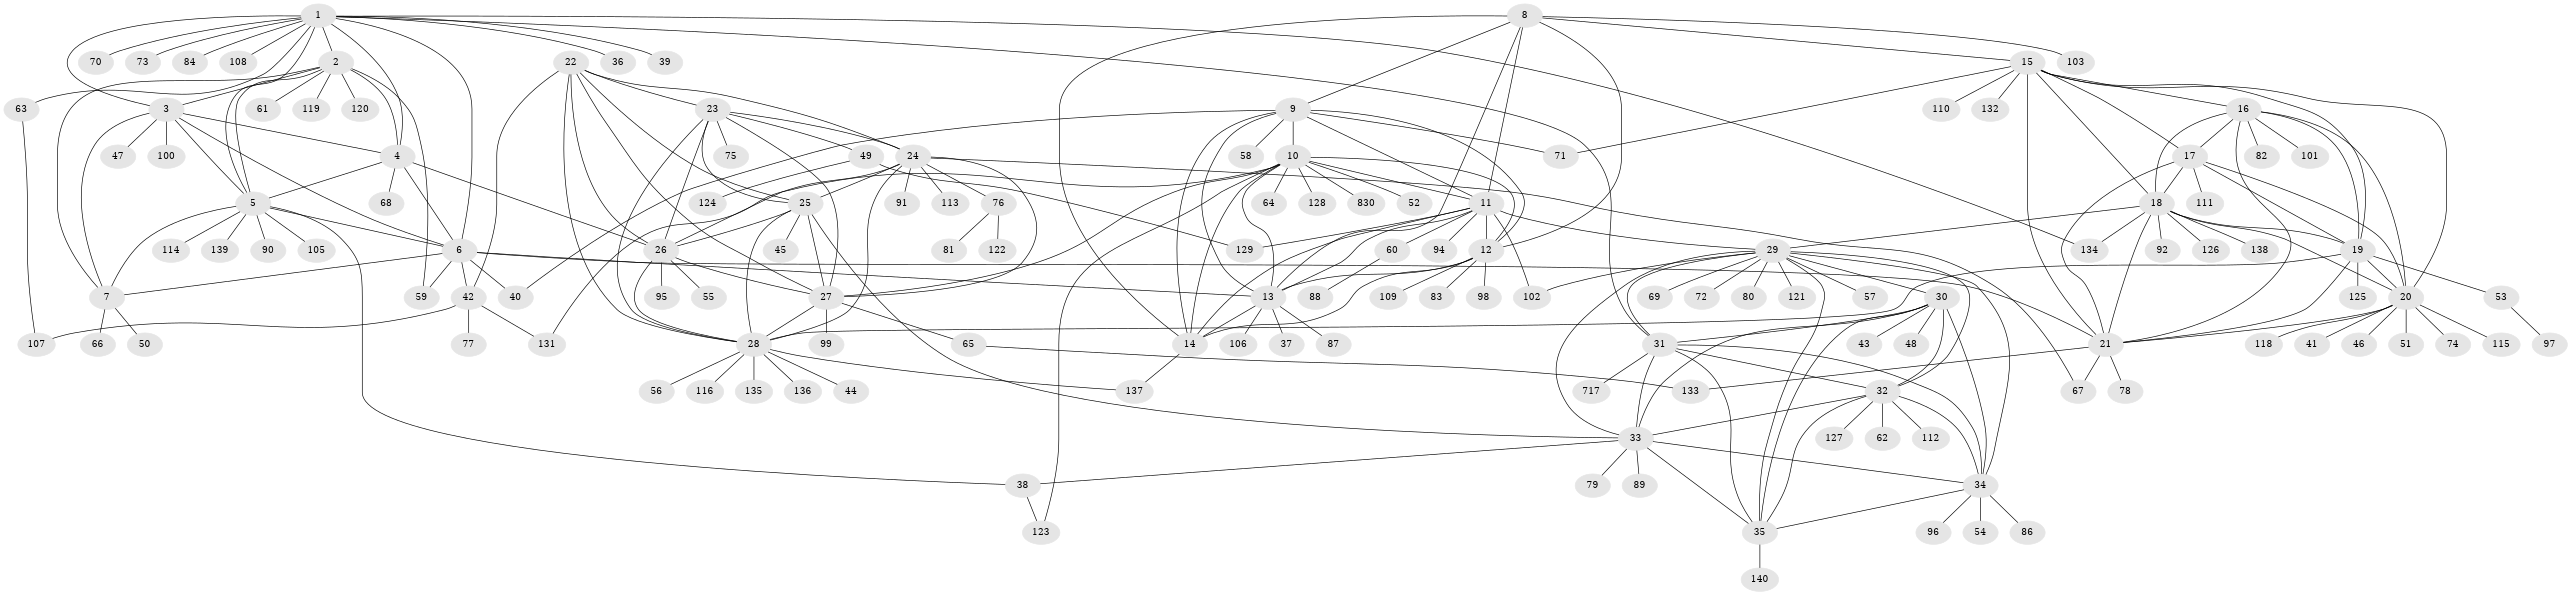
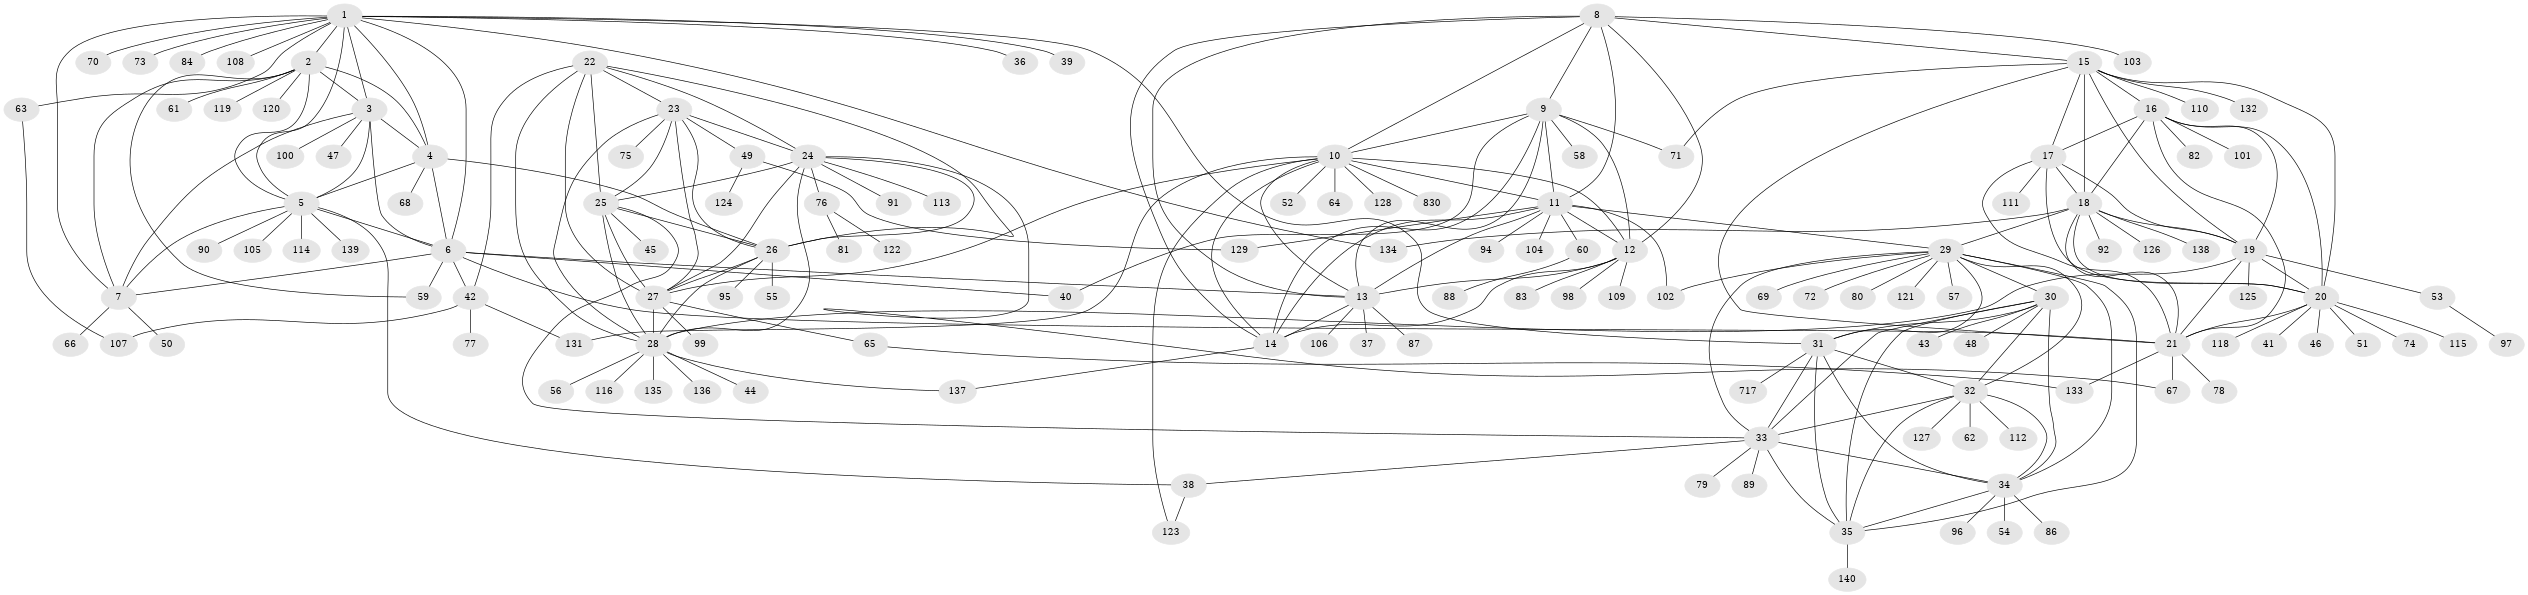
none -> (72, 50)
none -> (1466, 86)
none -> (1535, 251)
